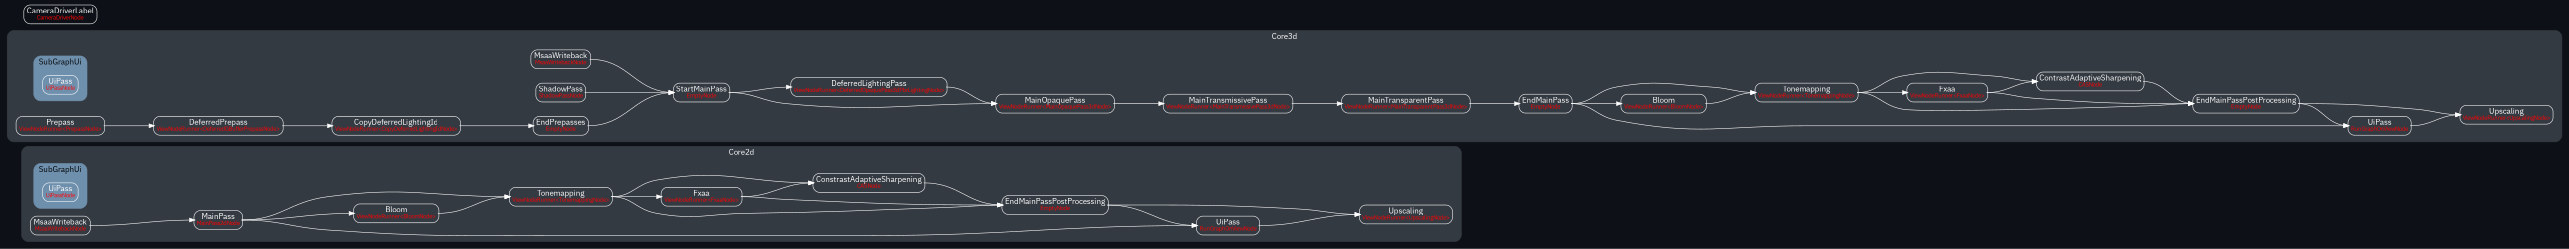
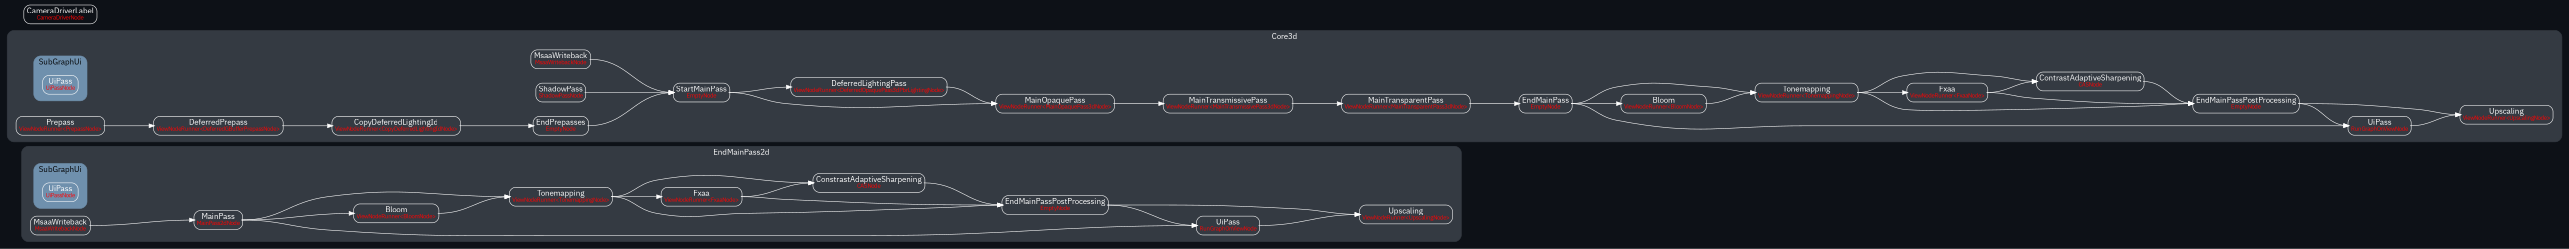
(741, 153) -> (741, 153)
